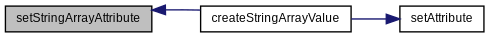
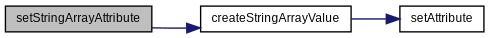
(183, 10) -> (169, 28)
